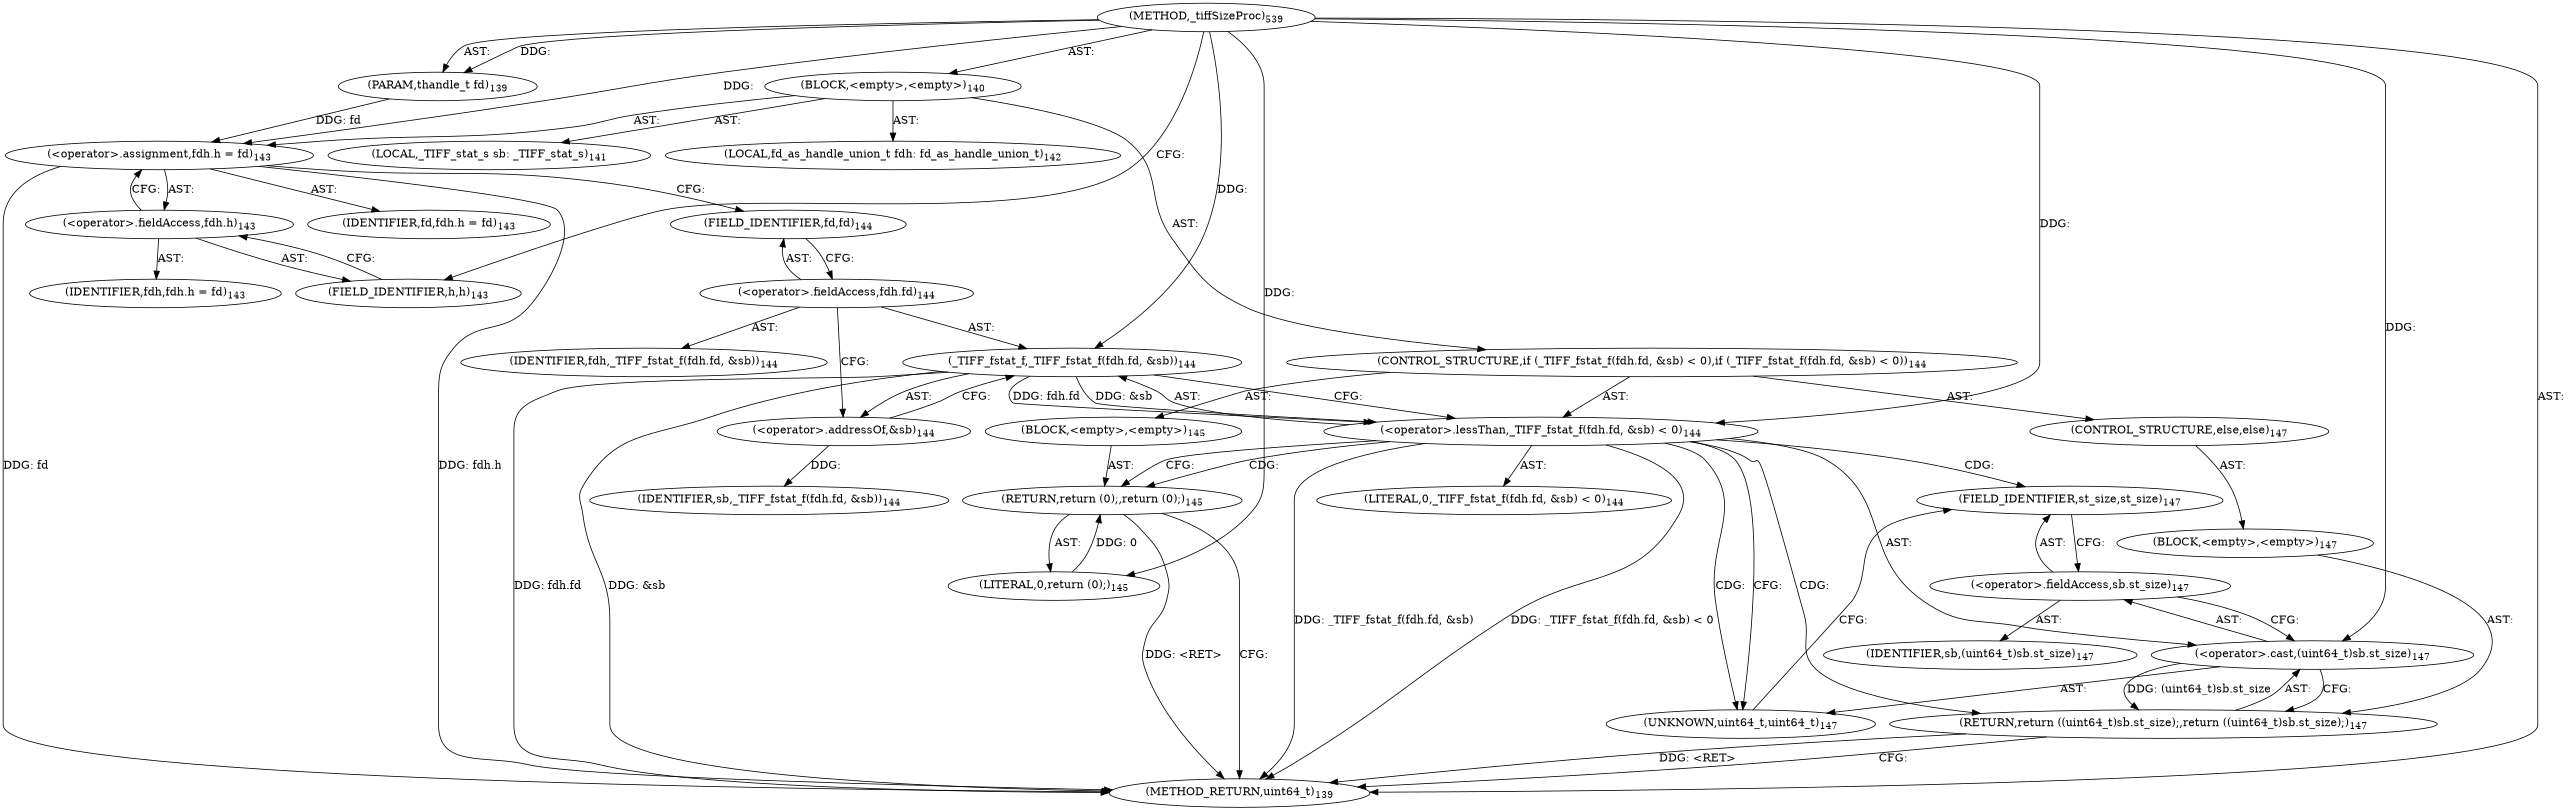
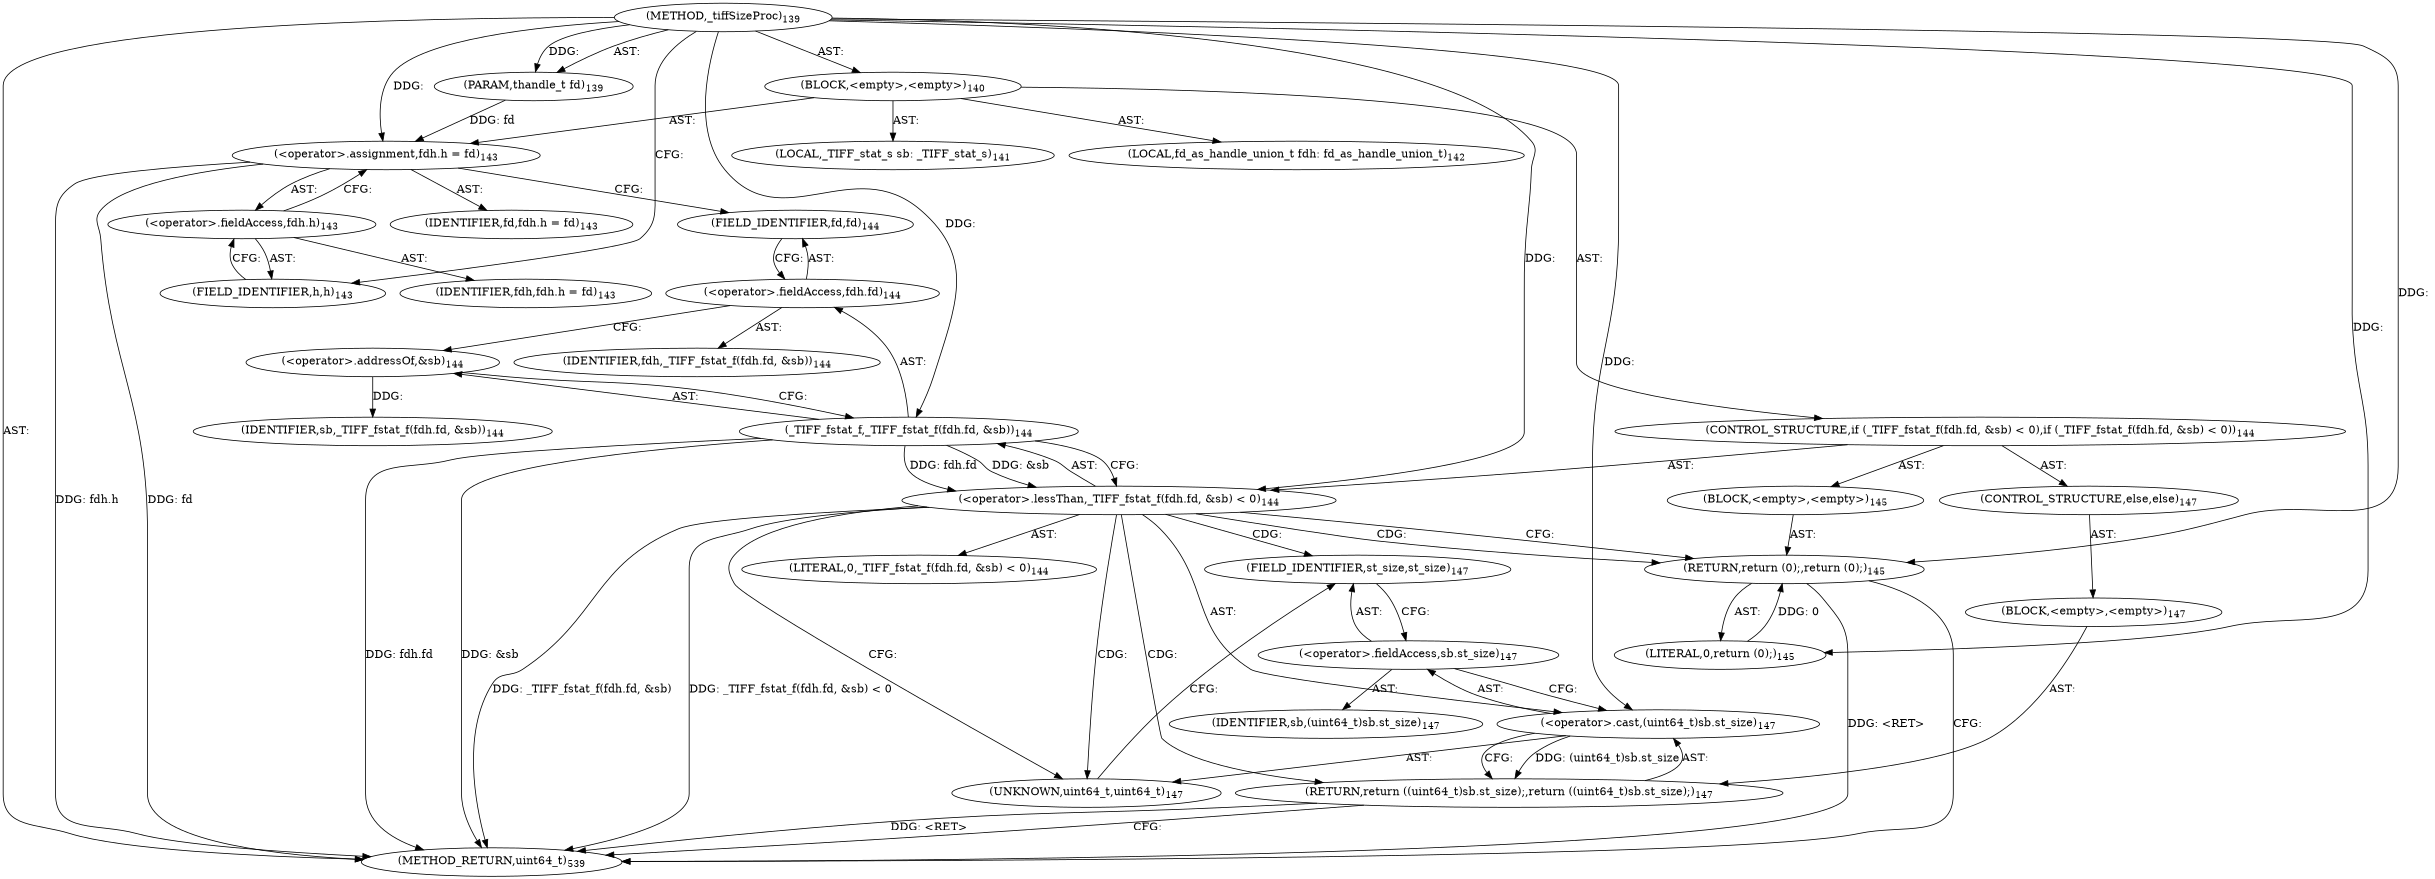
(1274, 16) -> (791, 16)
none -> (2074, 33)
(950, 327) -> (891, 354)
(1324, 792) -> (577, 861)
